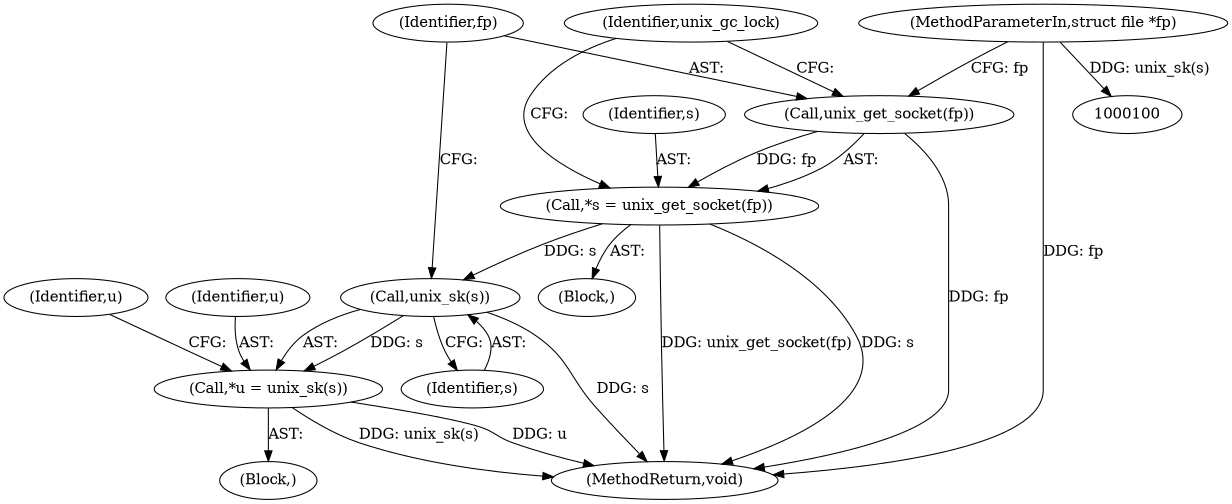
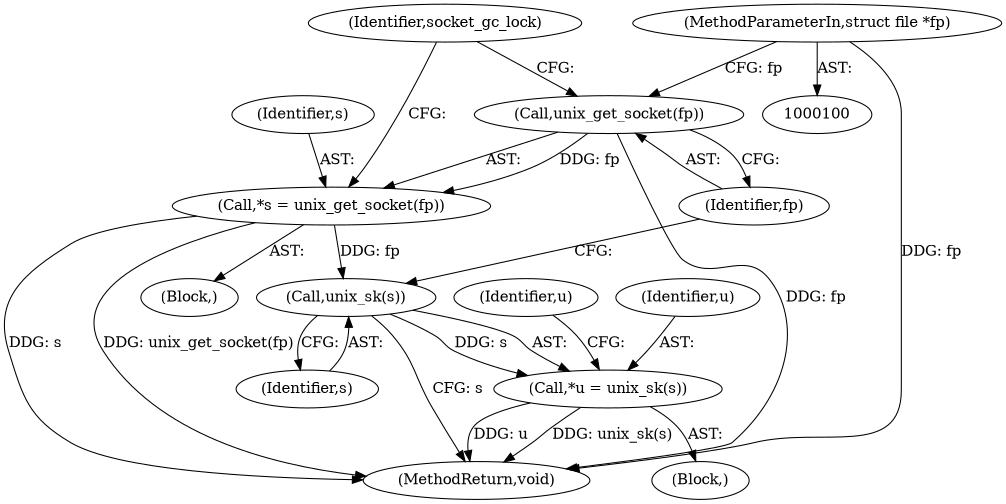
(691, 23) -> (445, 23)
(1150, 69) -> (837, 69)
none -> (723, 147)
(571, 252) -> (370, 252)
(623, 389) -> (458, 389)
